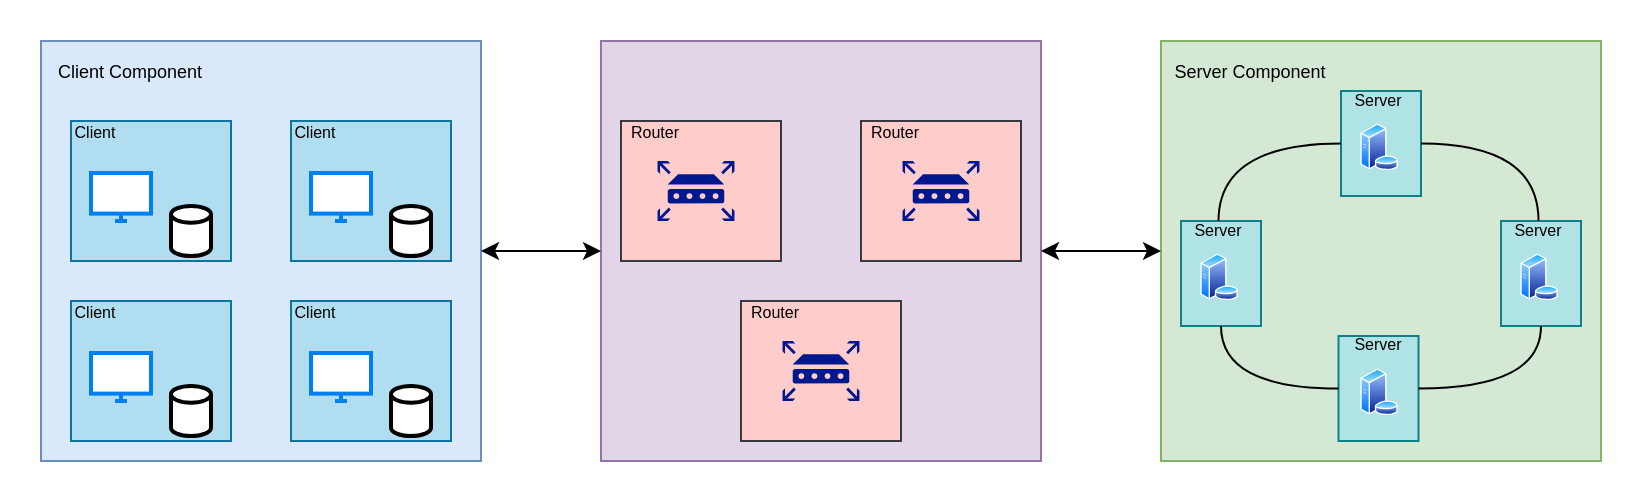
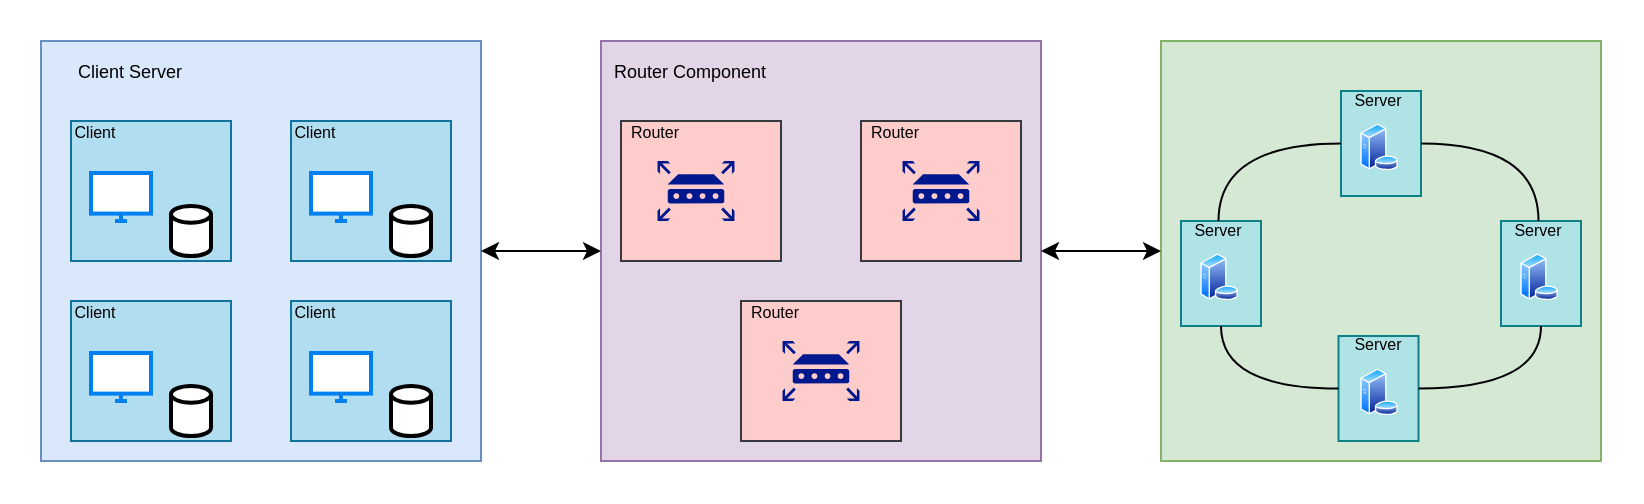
(131, 71) -> (131, 71)
none -> (691, 71)
(1251, 71) -> none
